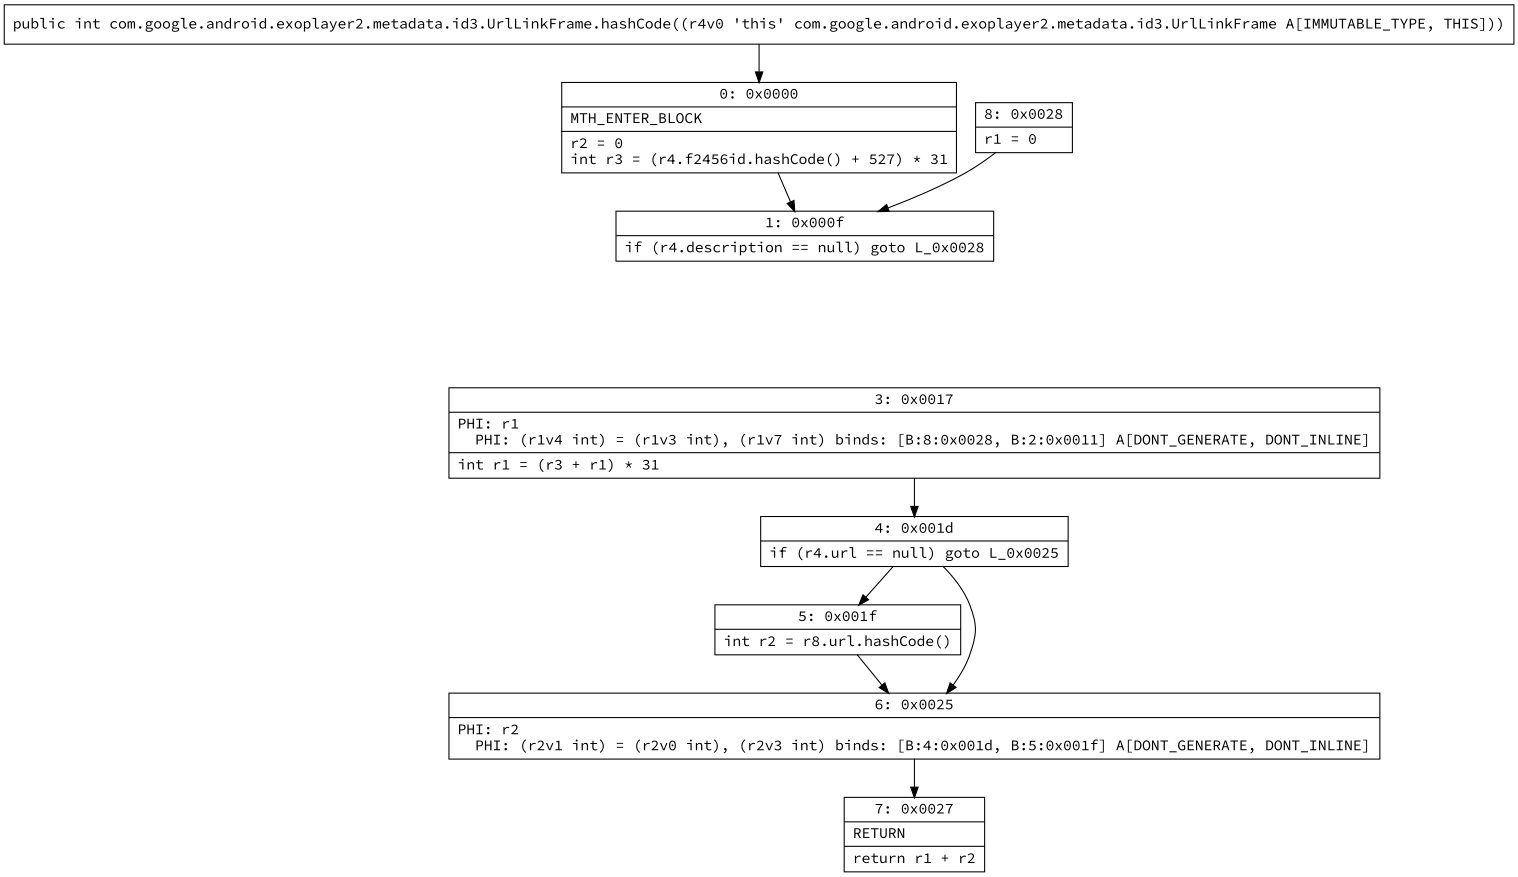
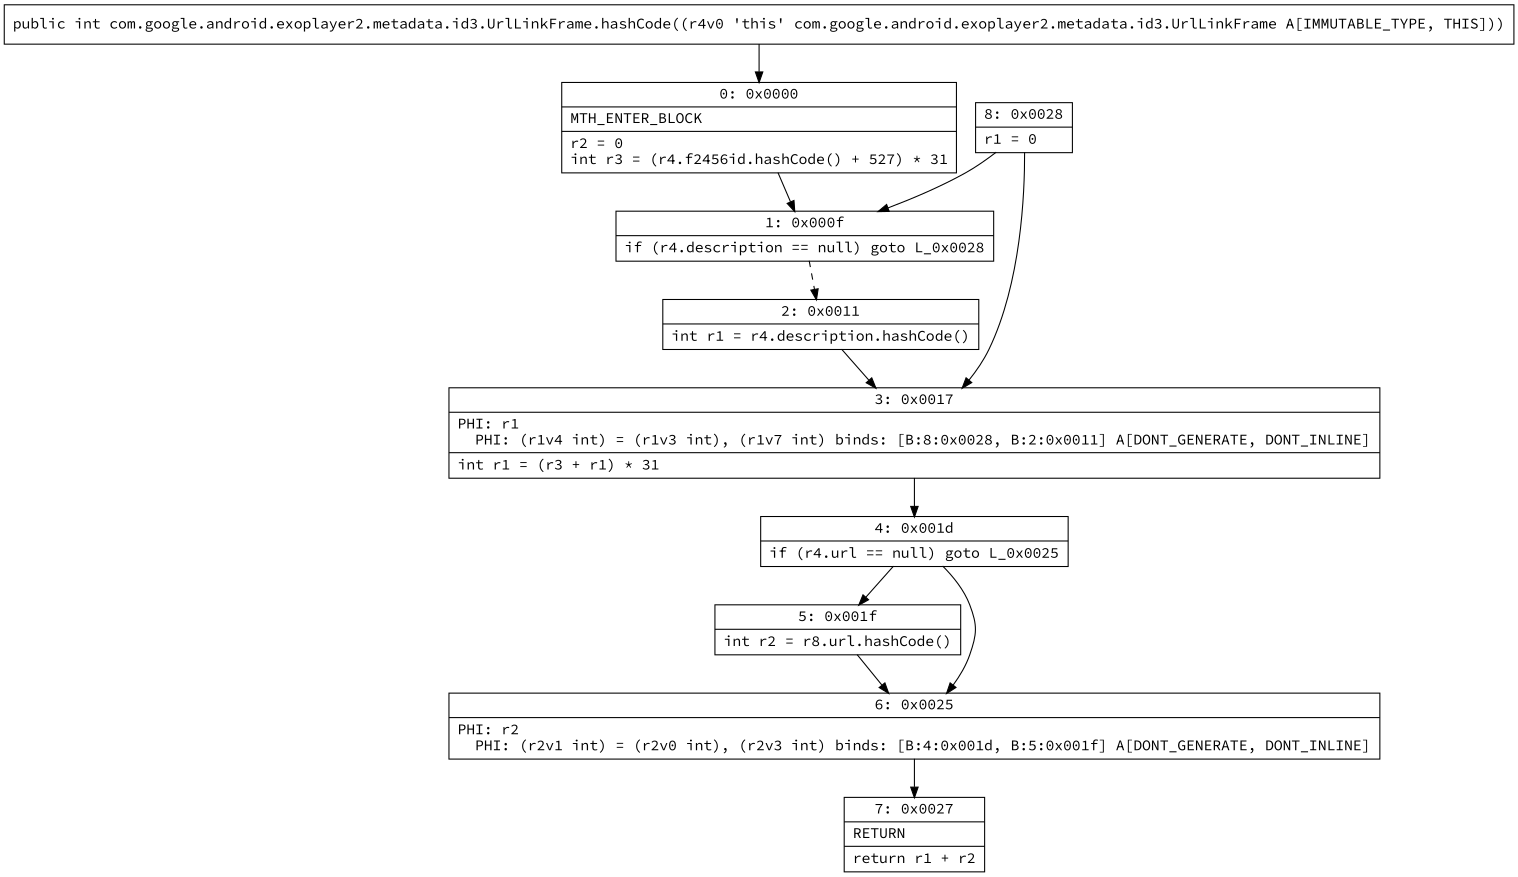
none -> (1014, 271)
none -> (821, 324)
